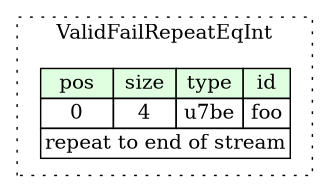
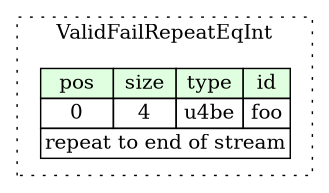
(210, 113) -> (210, 113)
